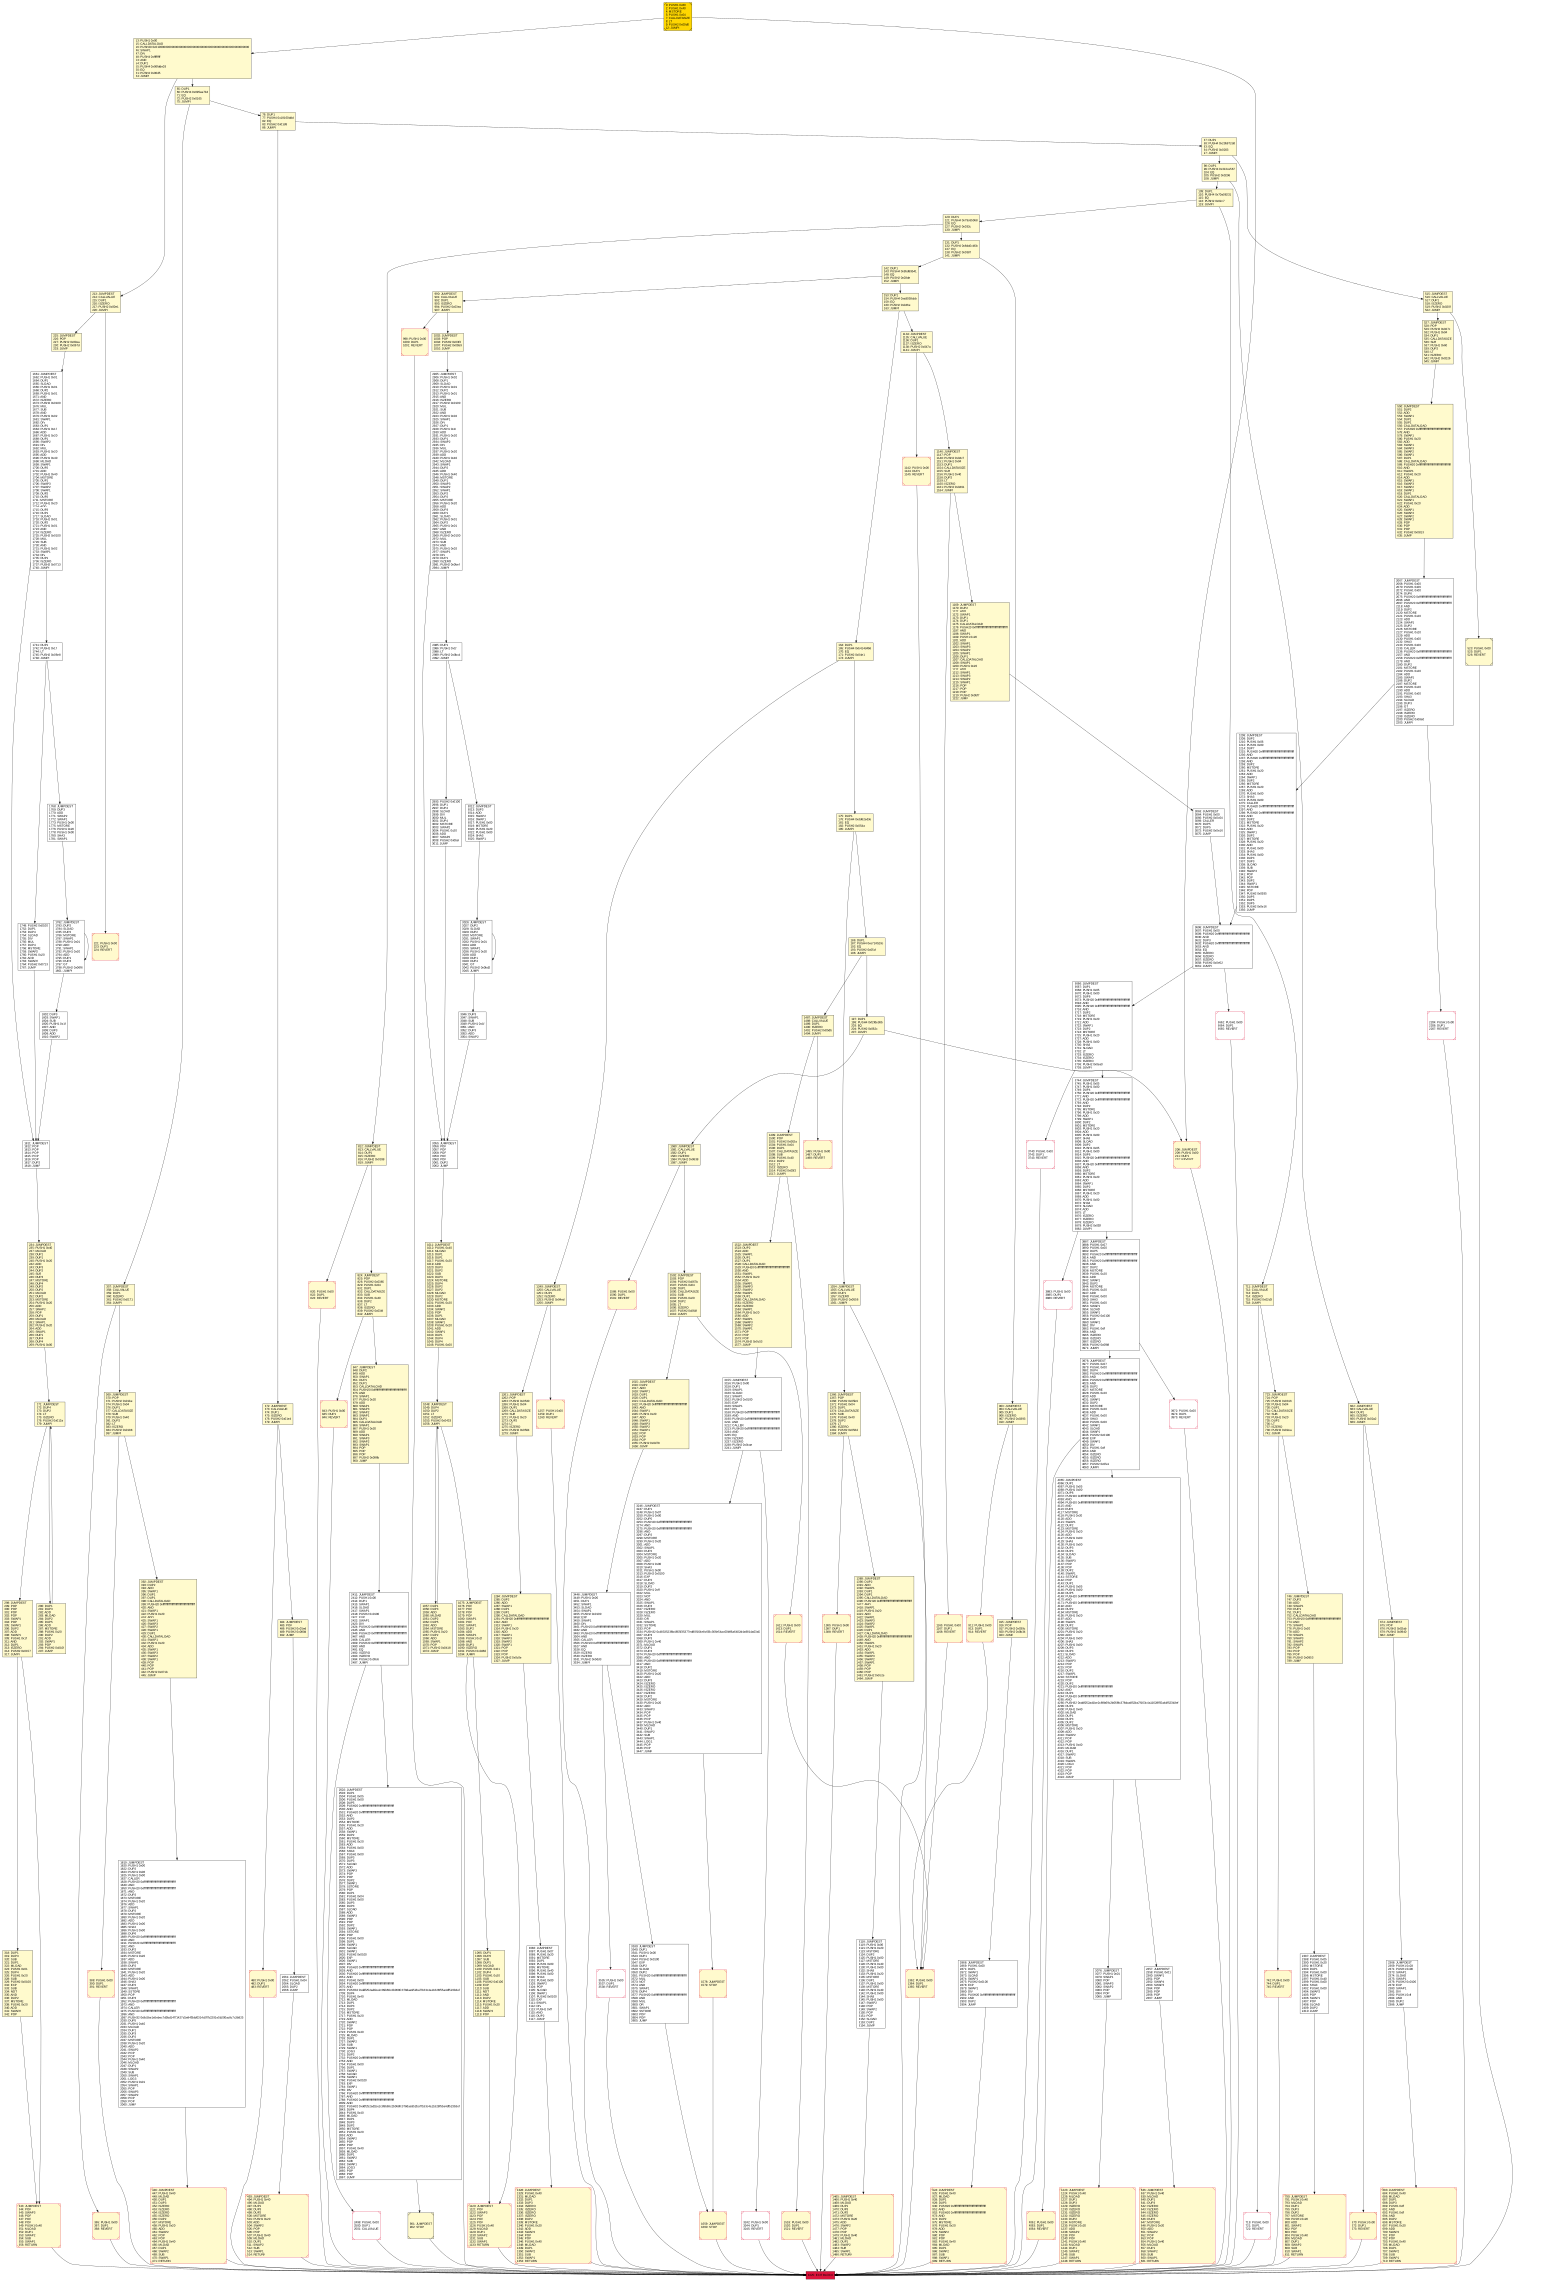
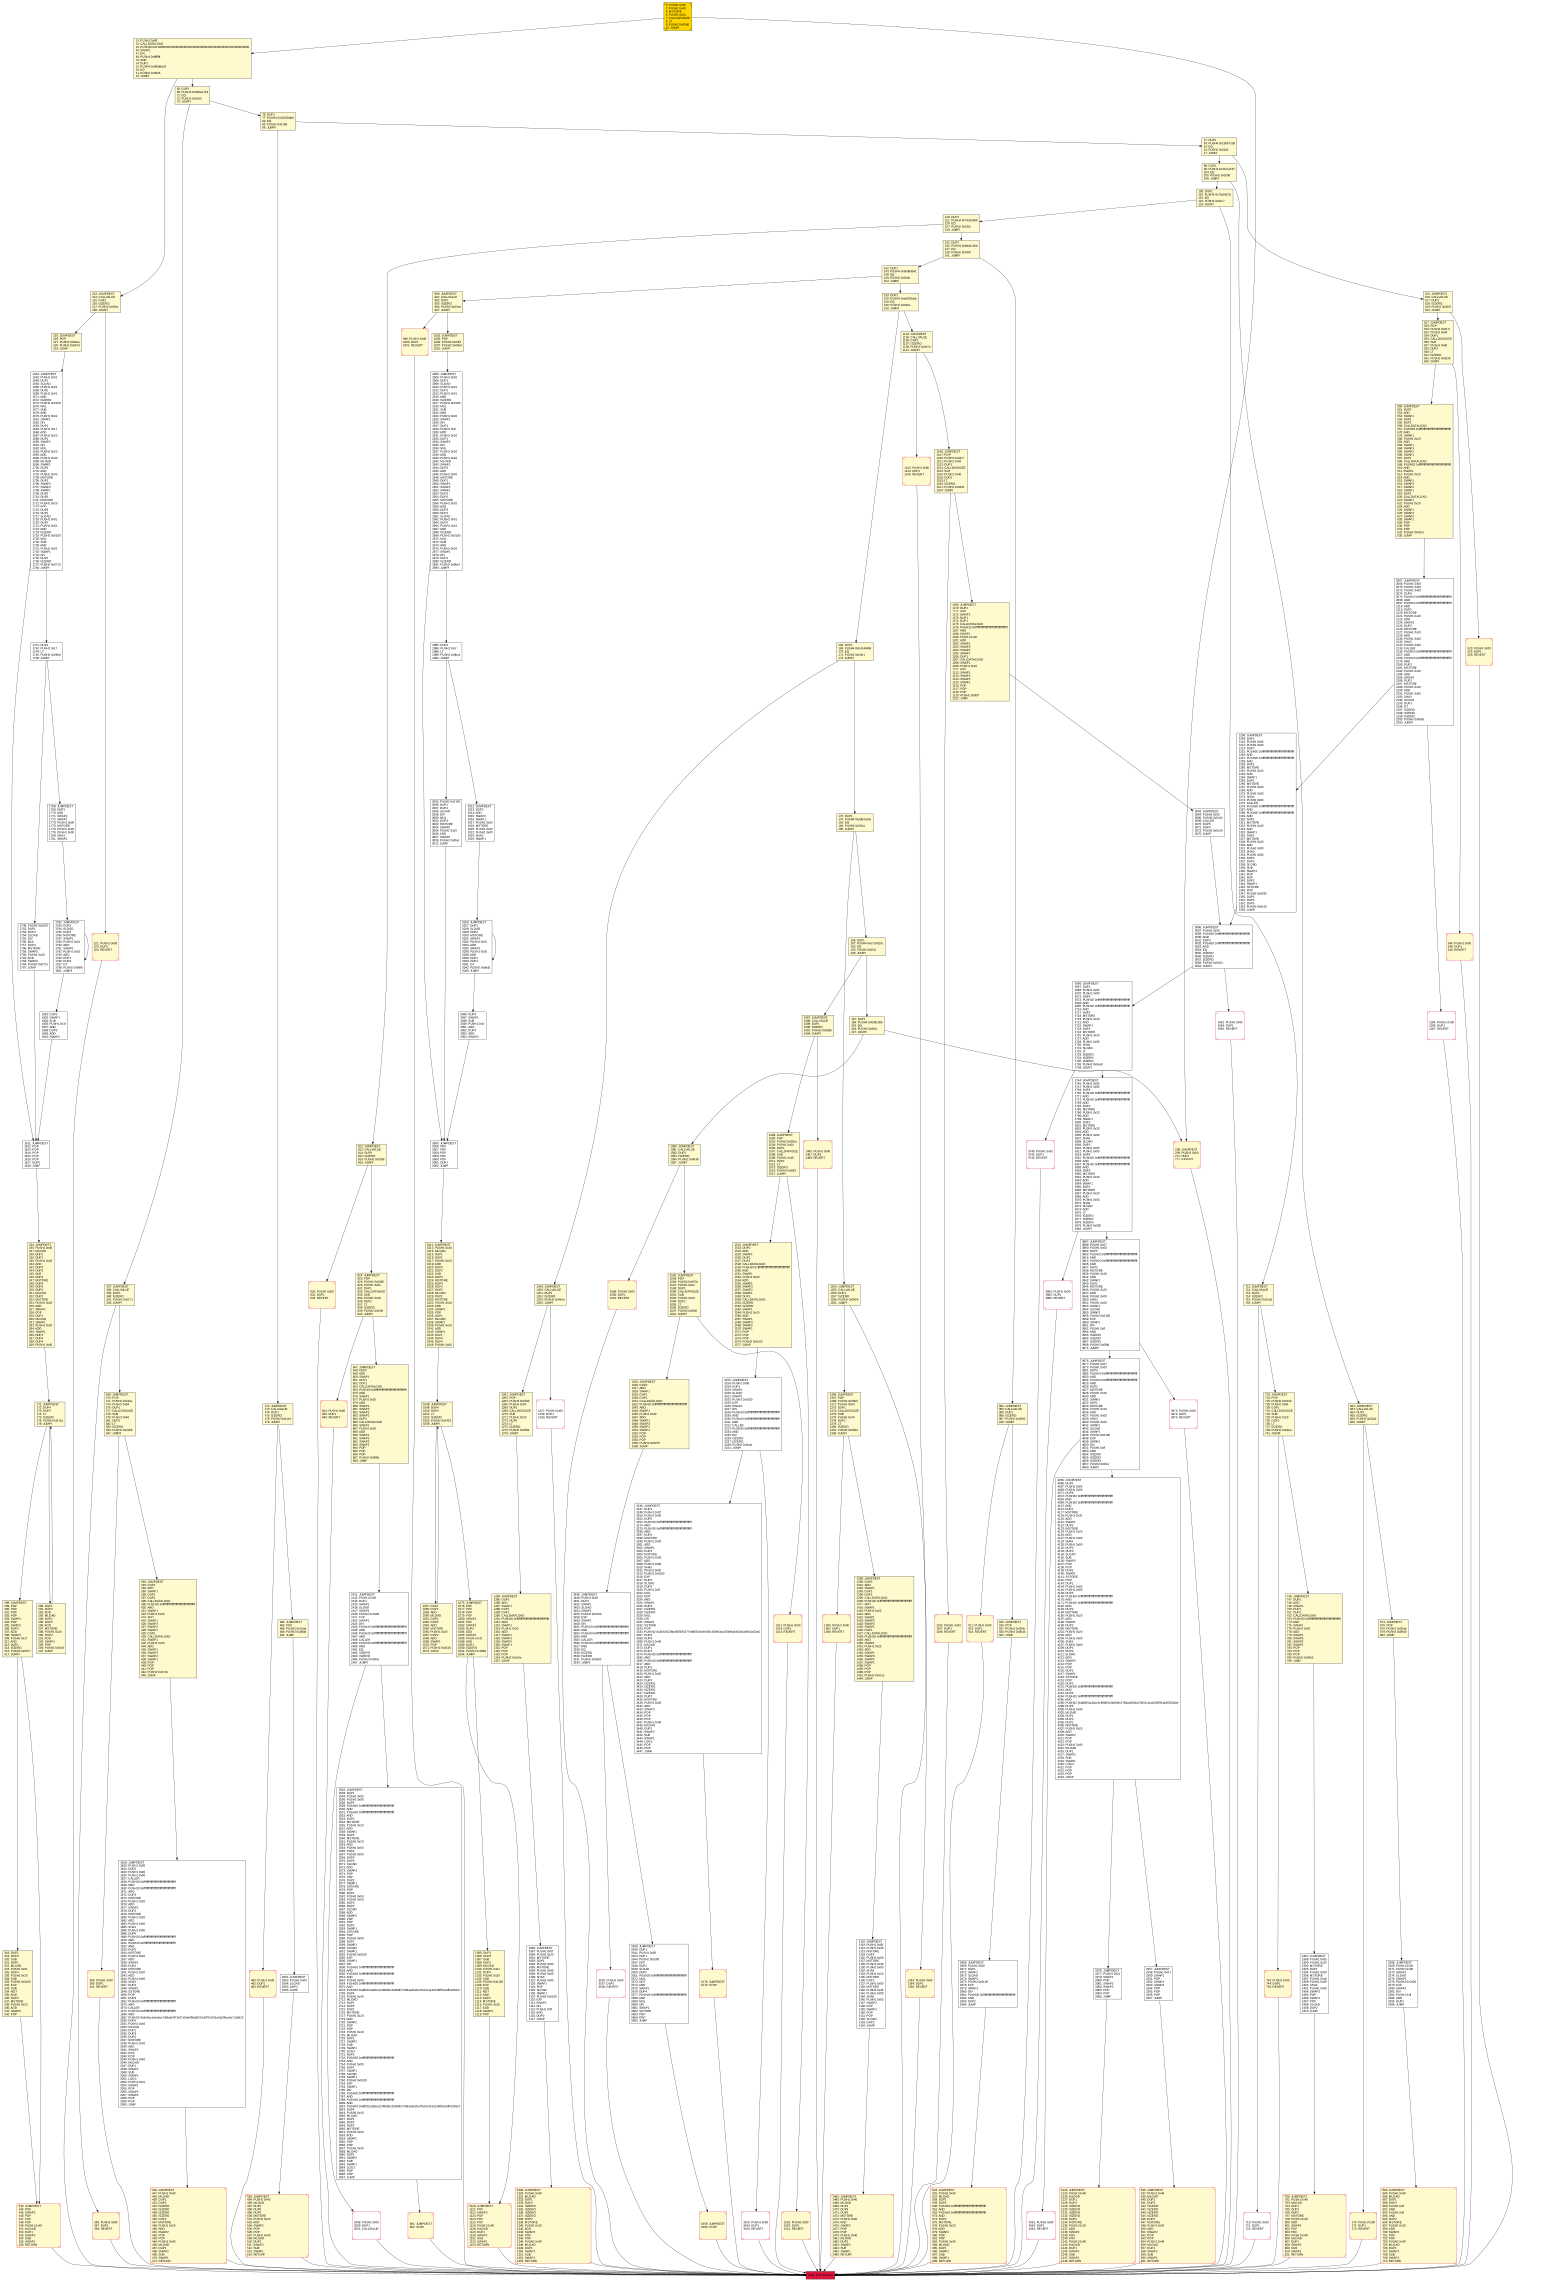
(1479, 652) -> (1479, 652)
none -> (1460, 947)
(550, 1414) -> (550, 1414)
none -> (816, 1719)
(876, 1781) -> (782, 1967)
(935, 1797) -> (941, 1998)
(940, 1797) -> (952, 1998)
none -> (73, 1970)
(713, 2104) -> (728, 2164)
(421, 2226) -> (421, 2226)
(1041, 2226) -> (1041, 2226)
